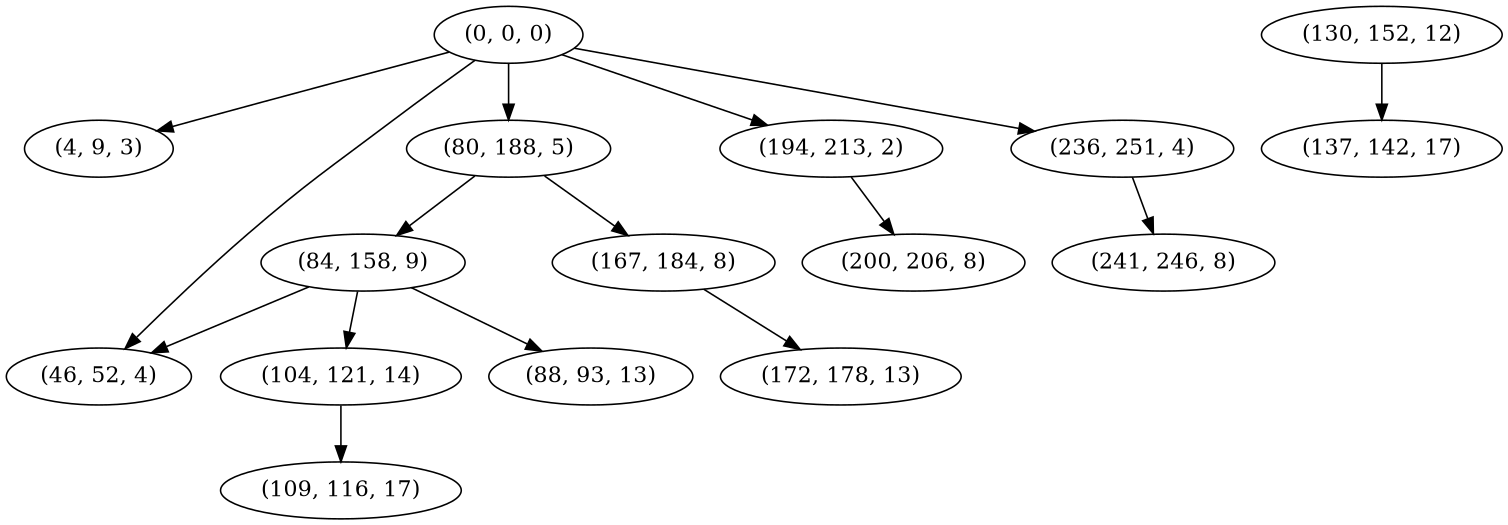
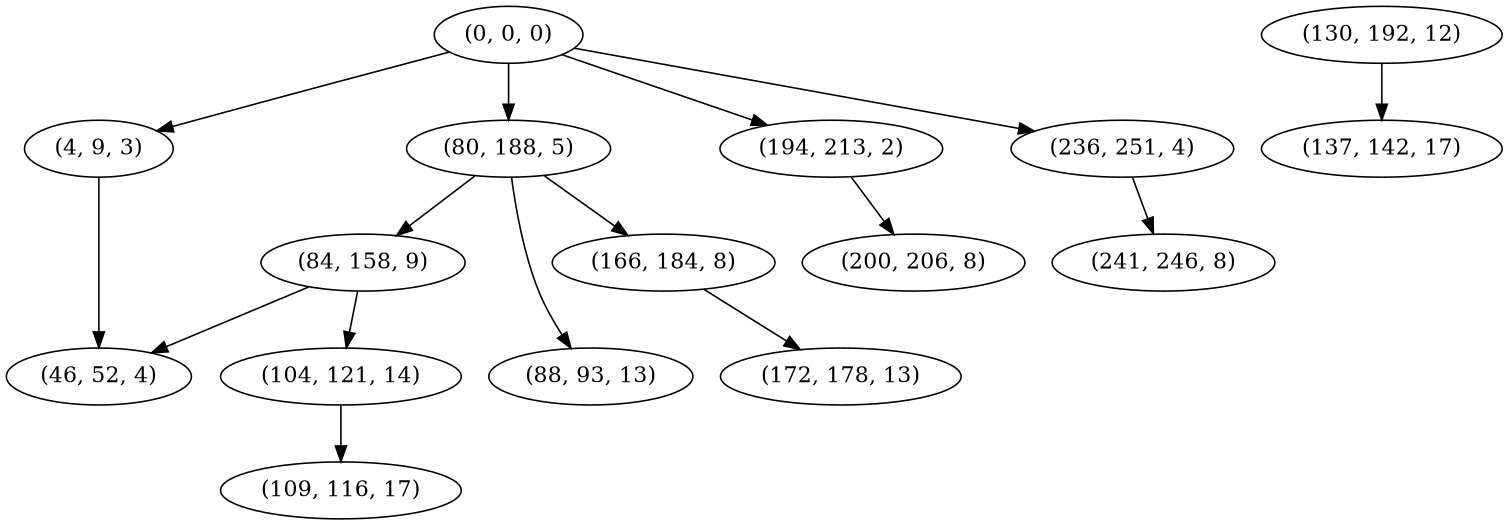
(1382, 35) -> (1382, 35)
(300, 191) -> (99, 254)
(664, 263) -> (664, 263)
(469, 316) -> (528, 259)
